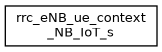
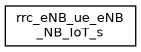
(81, 26) -> (71, 26)
